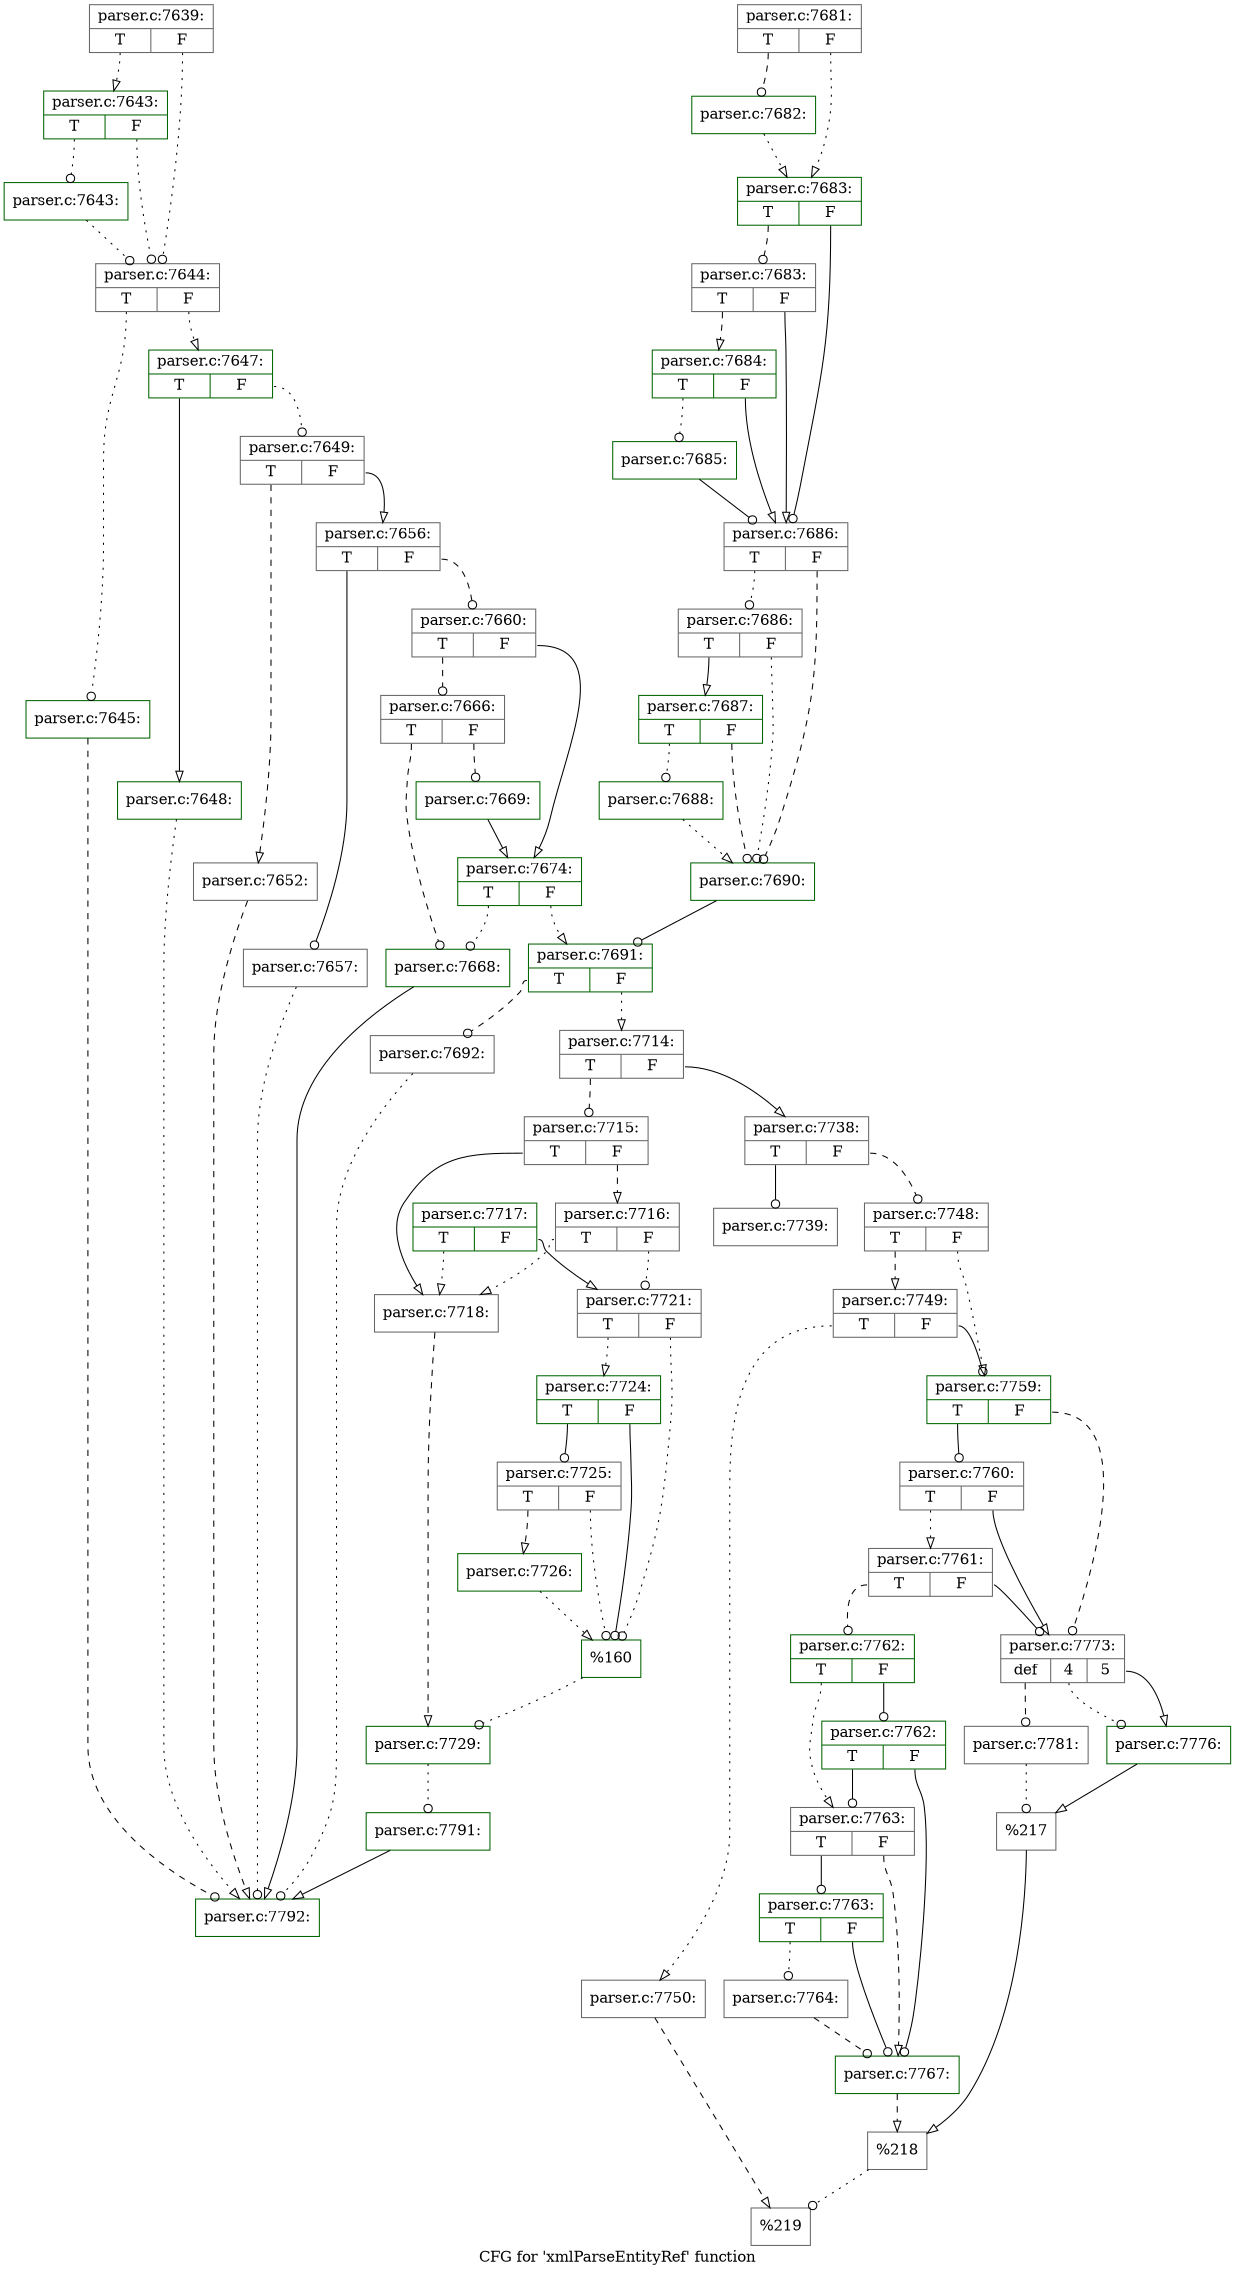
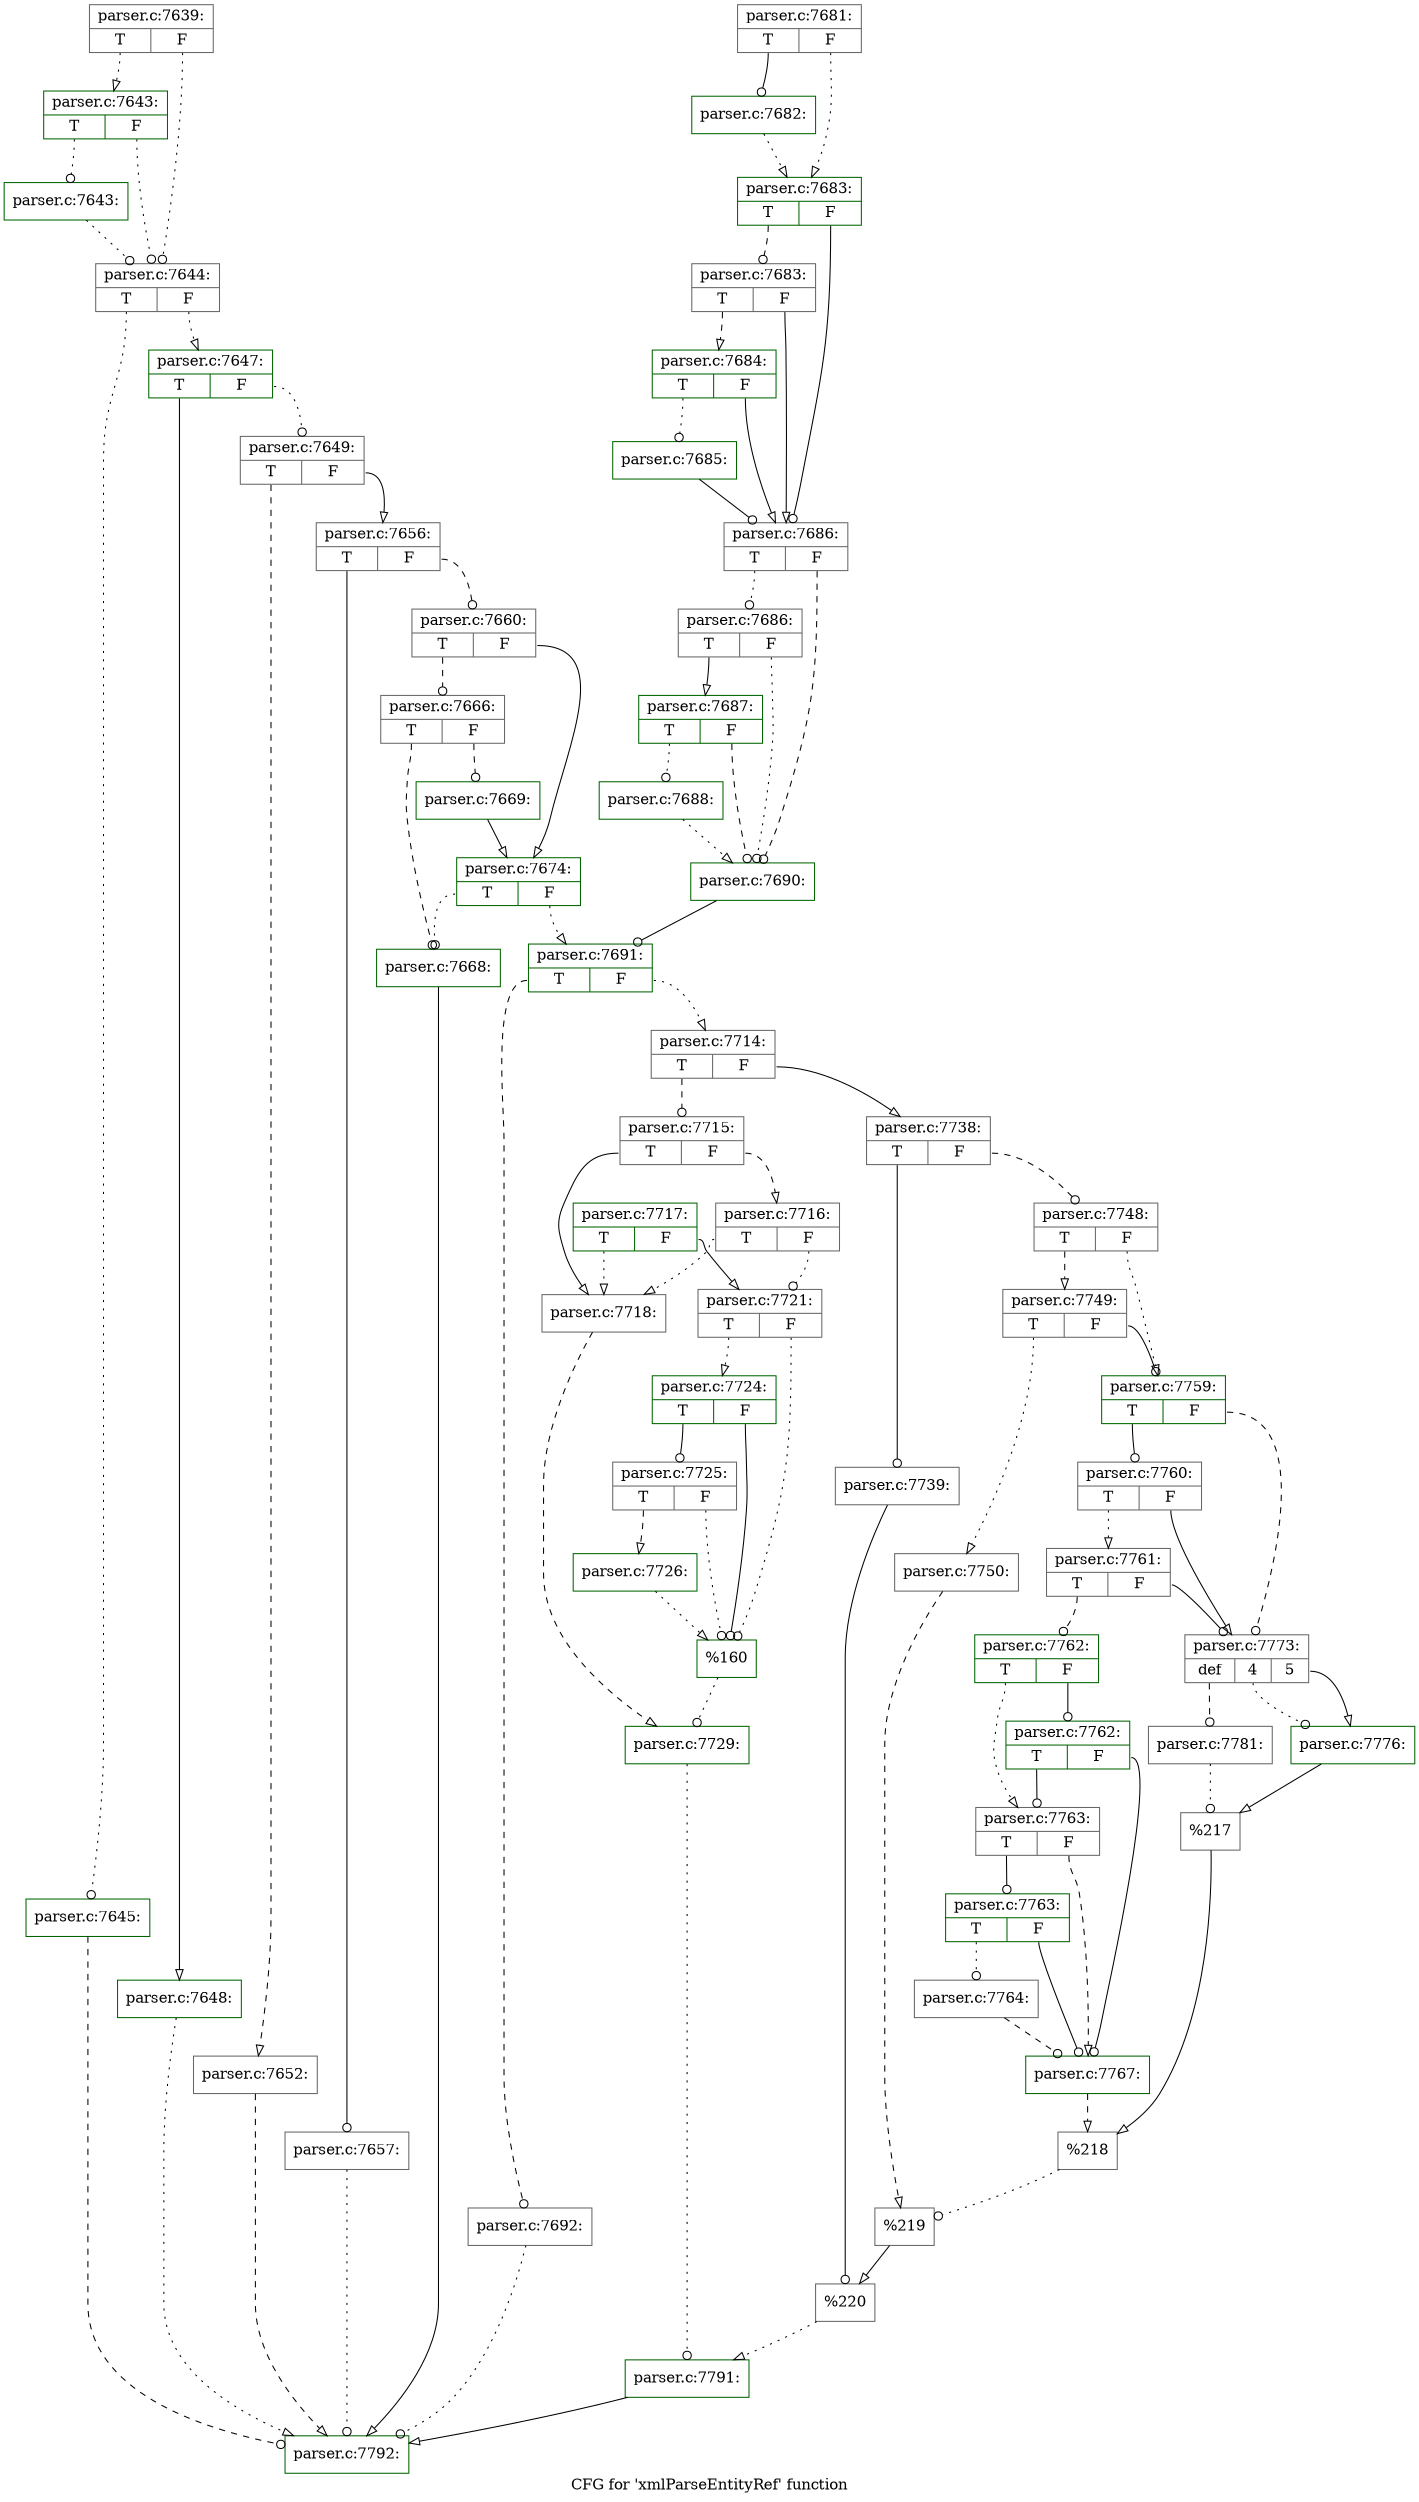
(767, 71) -> (767, 71)
none -> (845, 2303)
